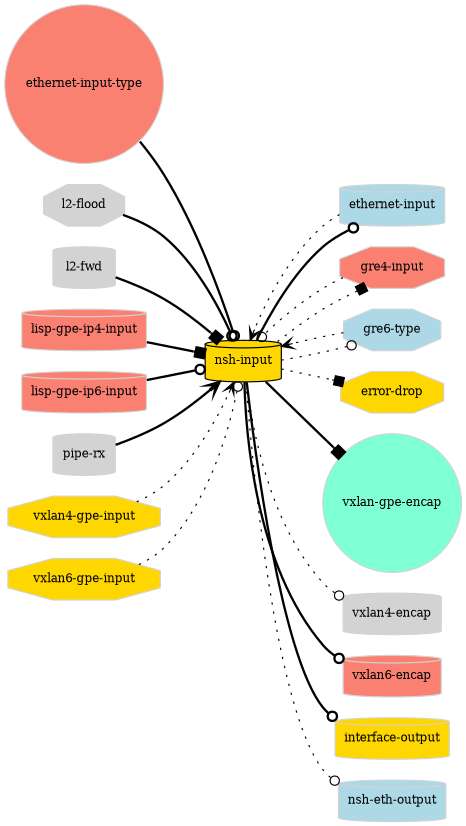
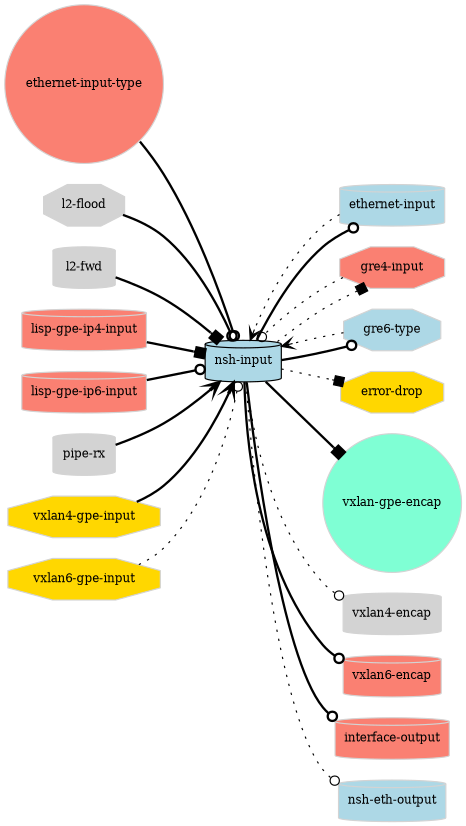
(314, 354) -> (314, 354)
(243, 361) -> (243, 361)
(192, 455) -> (192, 455)
(392, 739) -> (392, 739)
